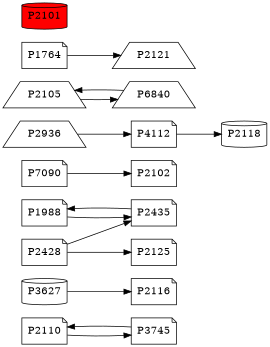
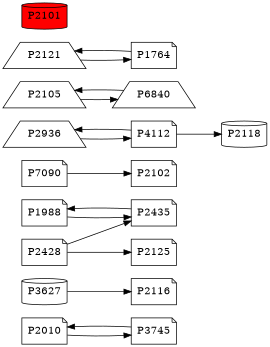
none -> (102, 60)
none -> (107, 129)
(44, 331) -> (44, 331)
